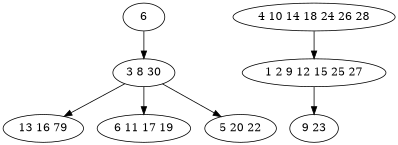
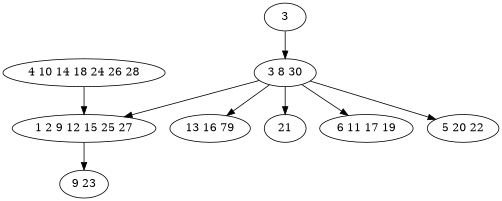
(144, 17) -> (285, 17)
none -> (195, 98)
none -> (285, 128)
